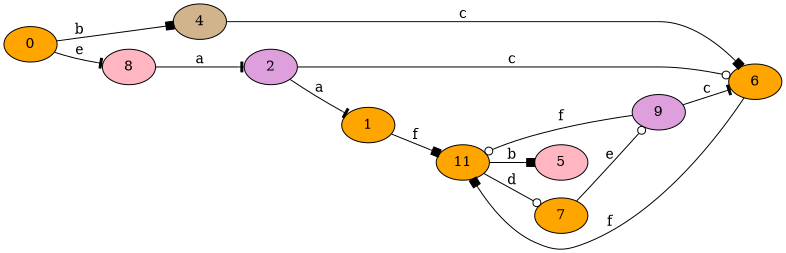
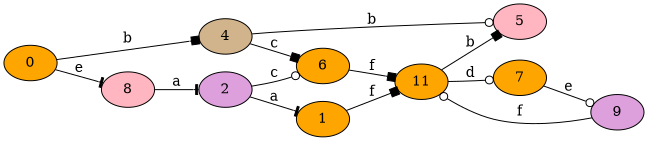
none -> (369, 27)
(705, 98) -> none
